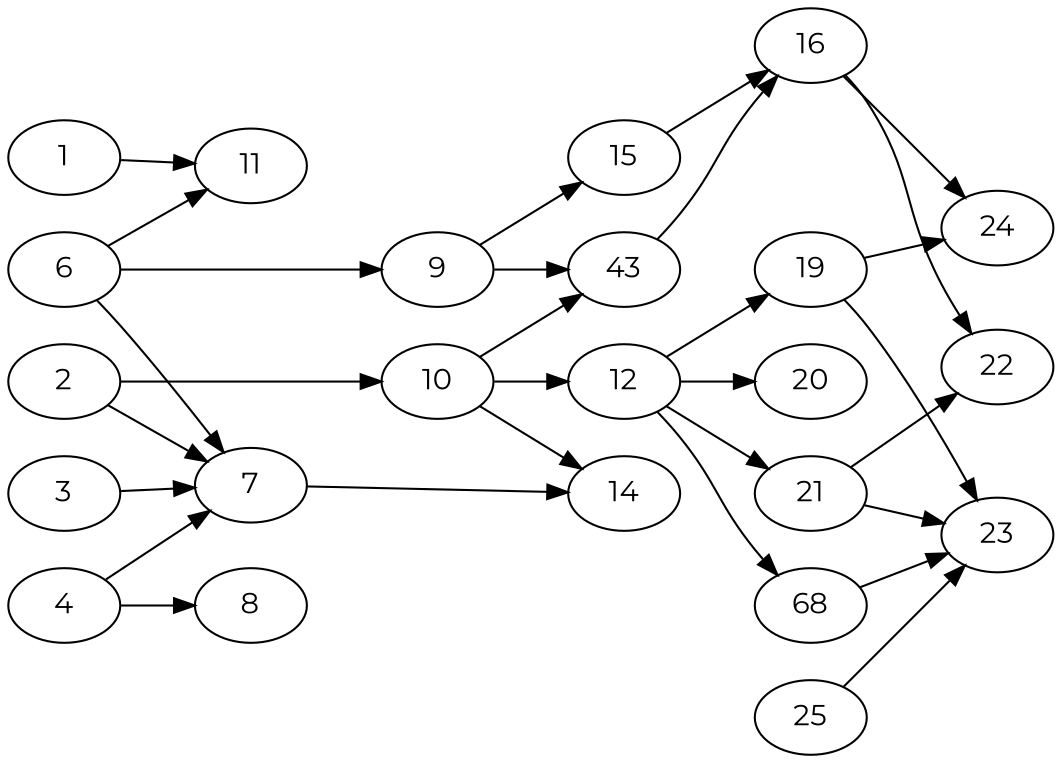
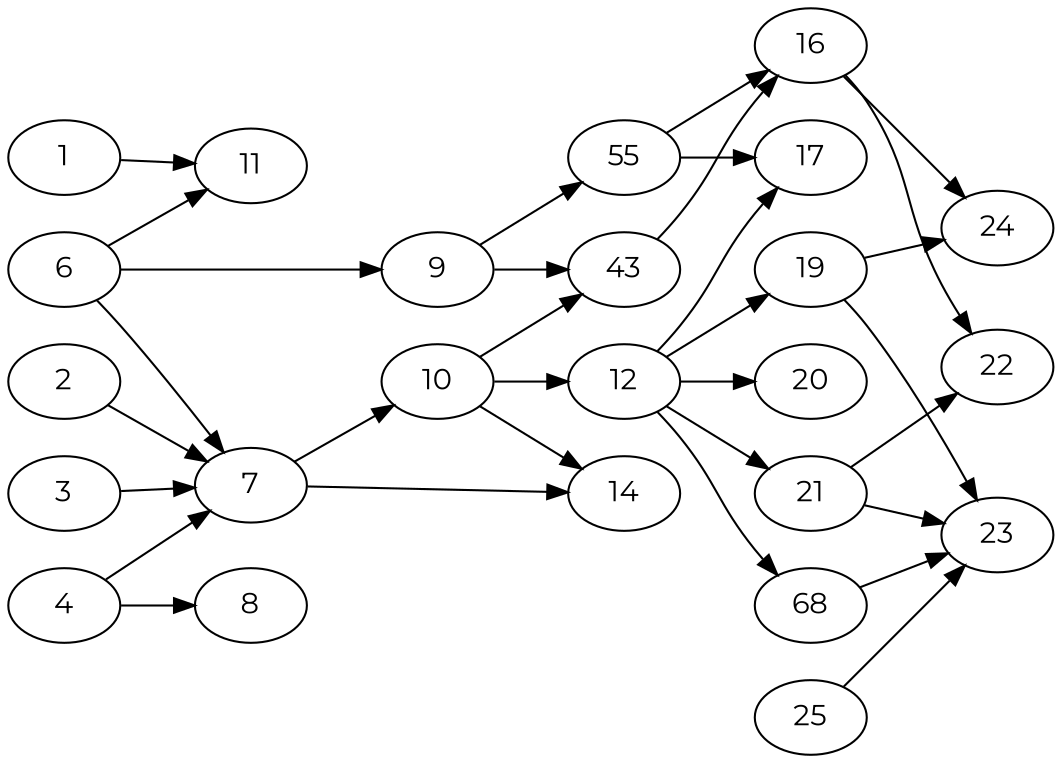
(624, 158) -> (624, 158)
none -> (811, 158)
(241, 382) -> (335, 439)
